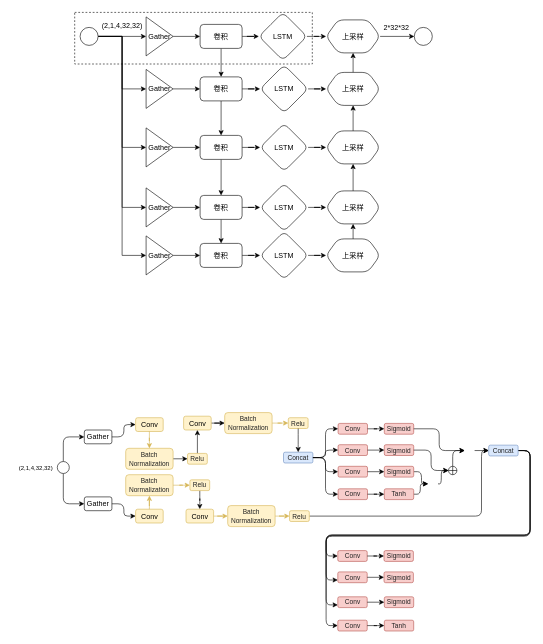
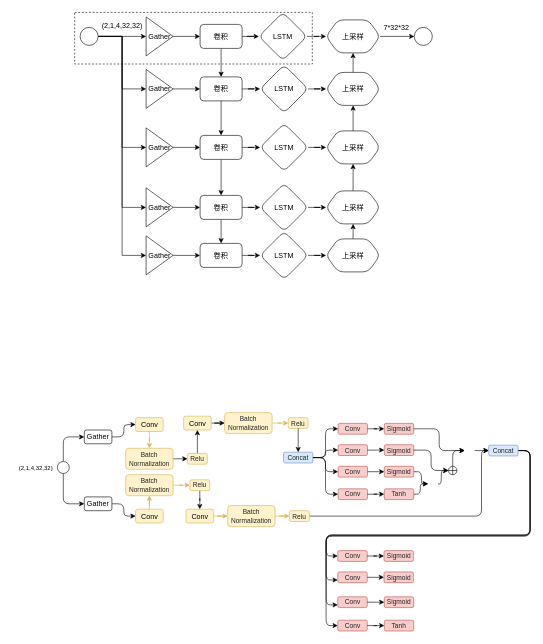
(397, 28) -> (397, 28)
